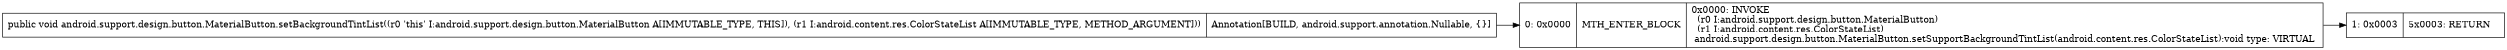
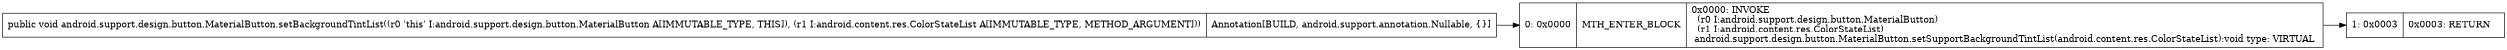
(2454, 25) -> (2454, 25)
